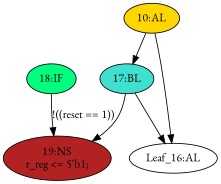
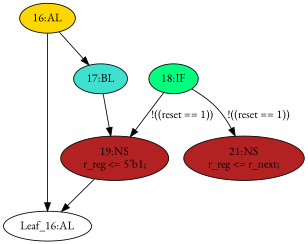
(152, 18) -> (48, 18)
(148, 115) -> (81, 192)
none -> (244, 158)
